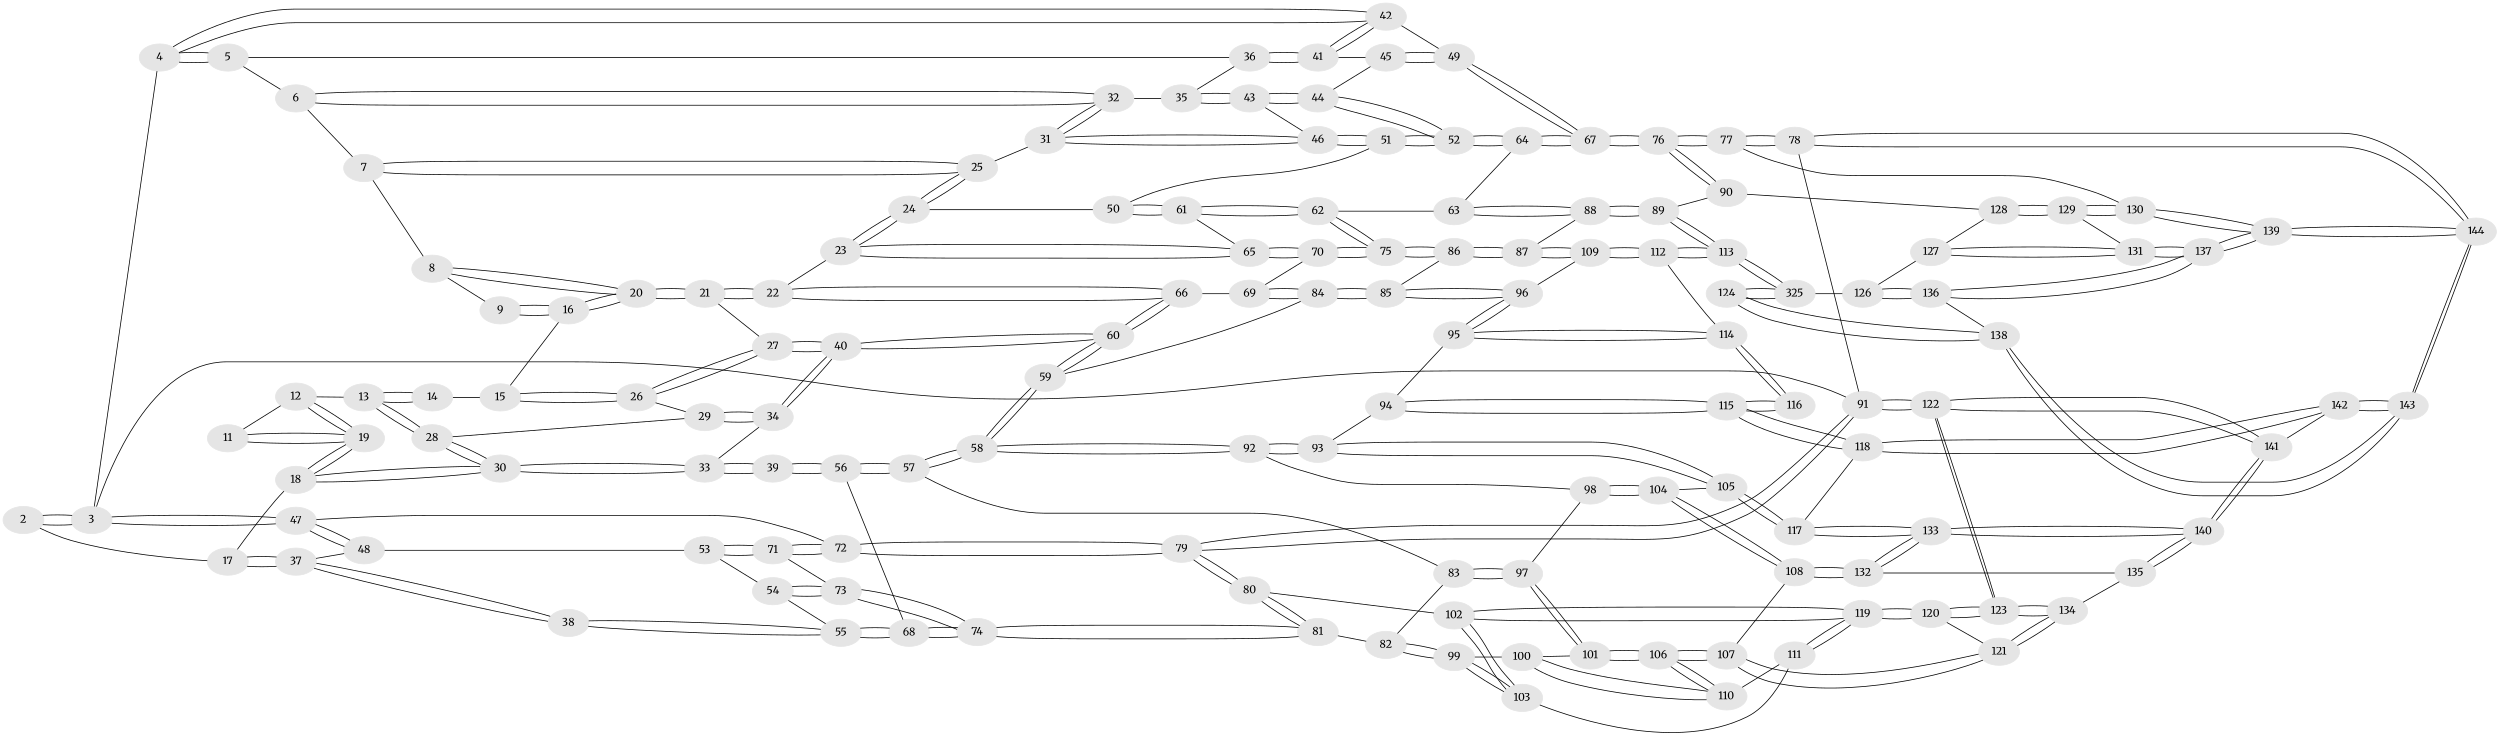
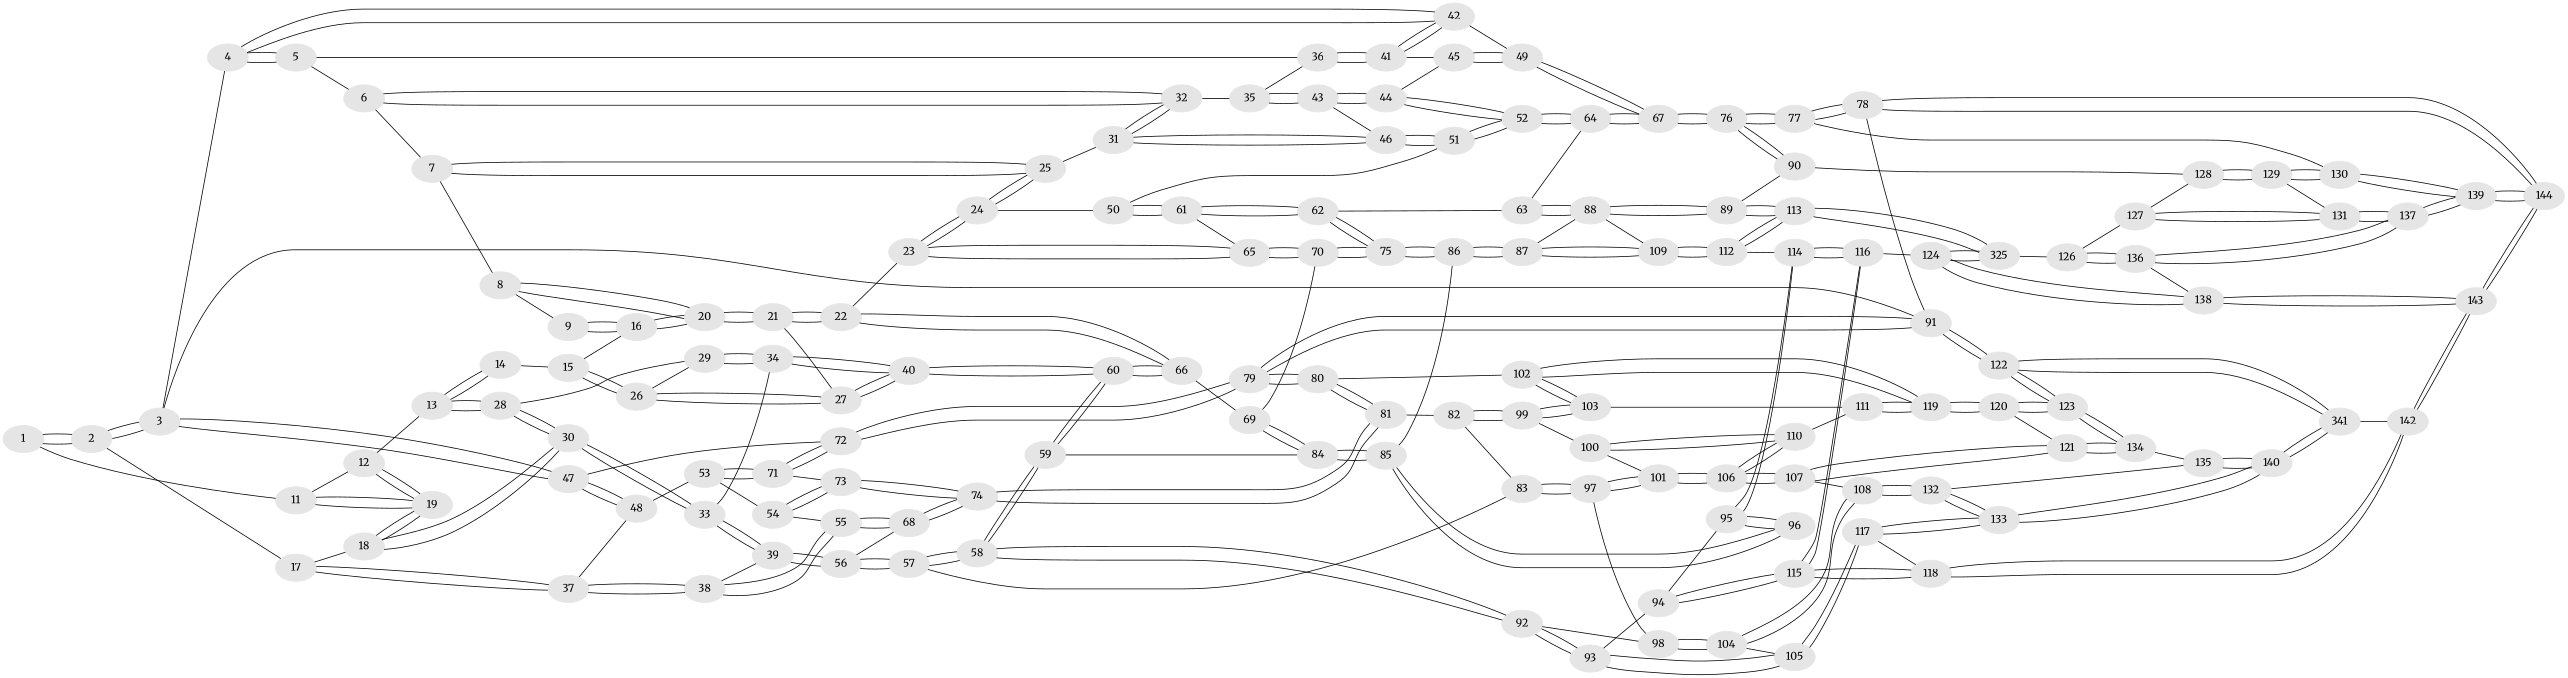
none -> (1897, 254)
(1556, 273) -> (1625, 231)
none -> (23, 439)
(2272, 447) -> (2340, 422)
none -> (739, 572)
